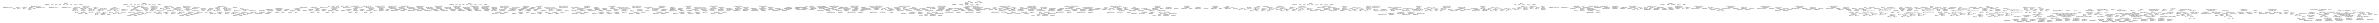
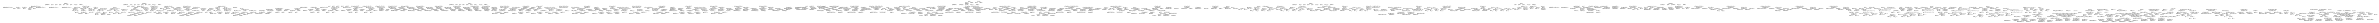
none -> (2311, 19)
